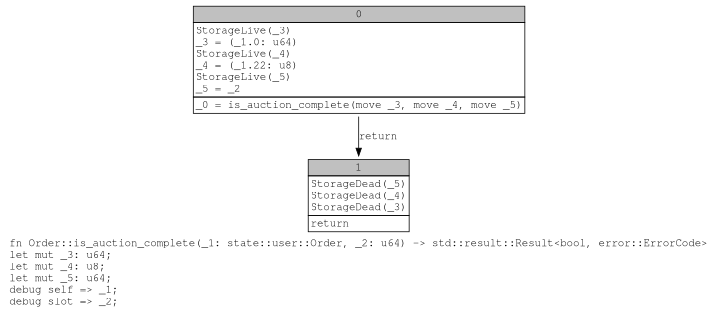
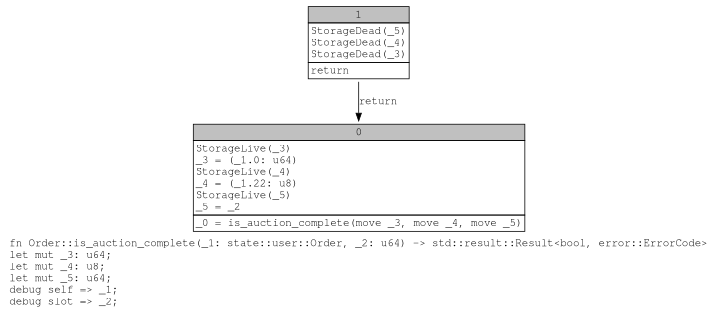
(359, 132) -> (359, 97)
